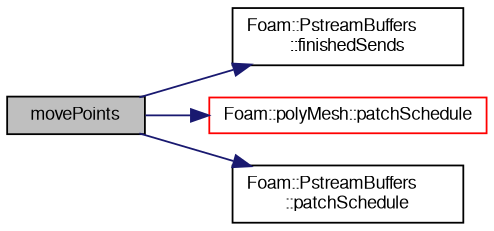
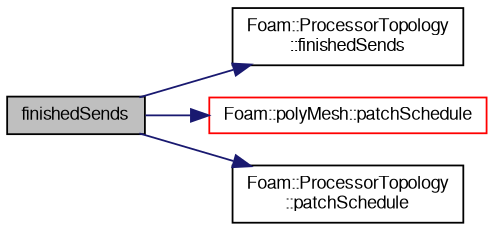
(348, 37) -> (348, 37)
(76, 115) -> (76, 115)
(348, 194) -> (348, 194)
